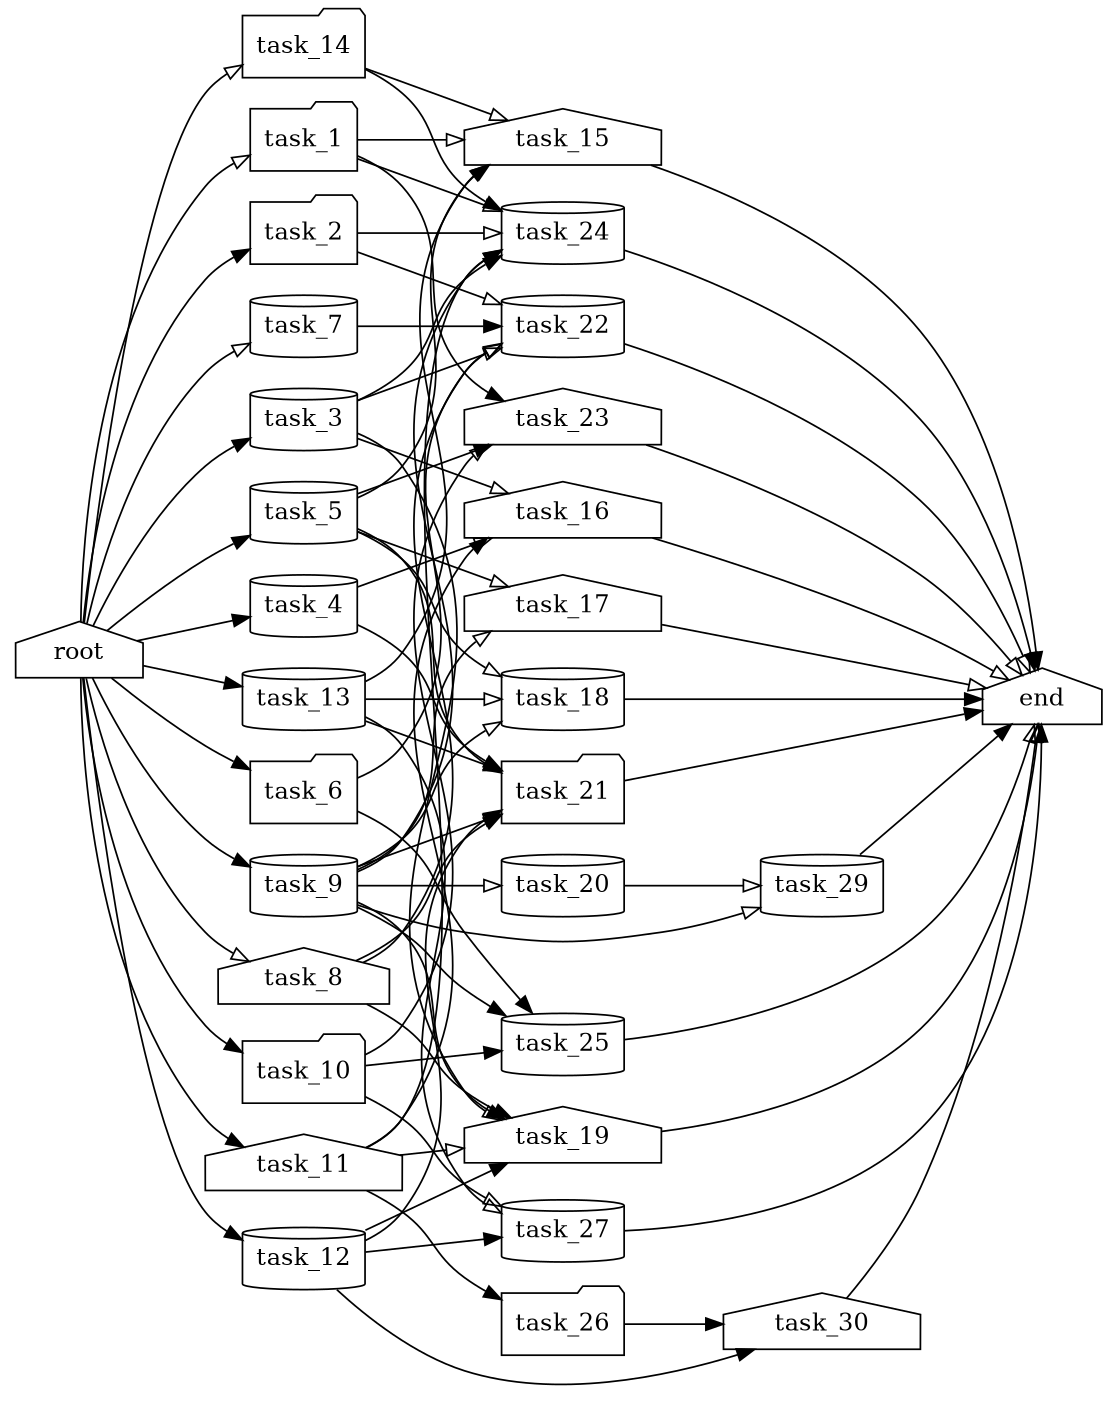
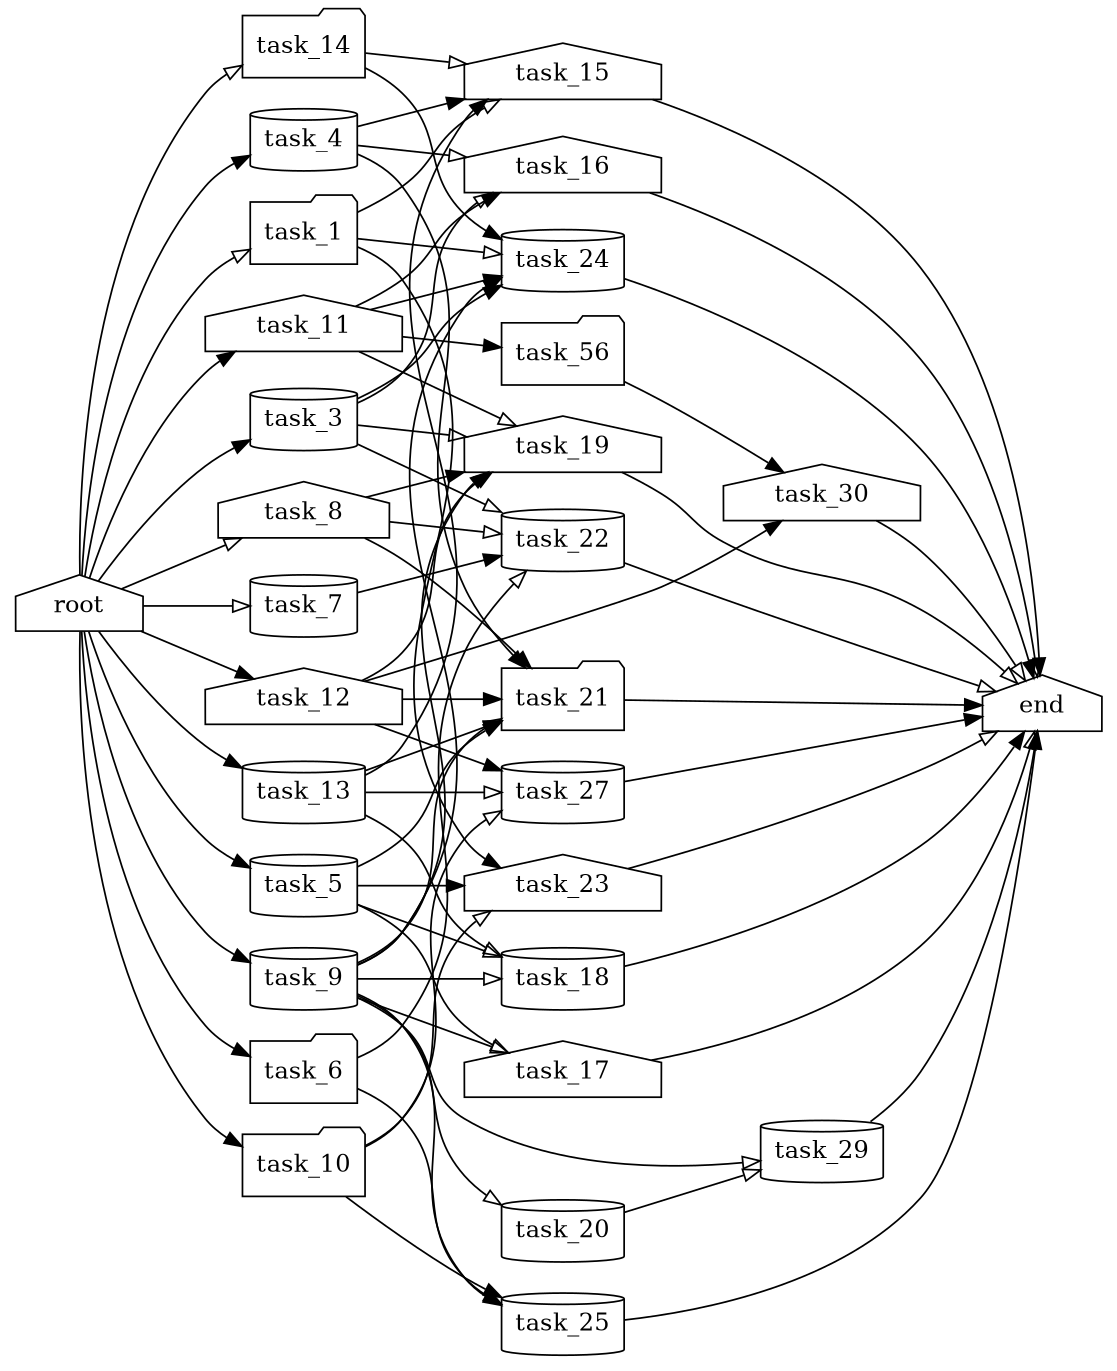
(304, 233) -> none
(435, 346) -> (403, 115)
(304, 1259) -> (304, 699)
(563, 1324) -> (563, 354)
